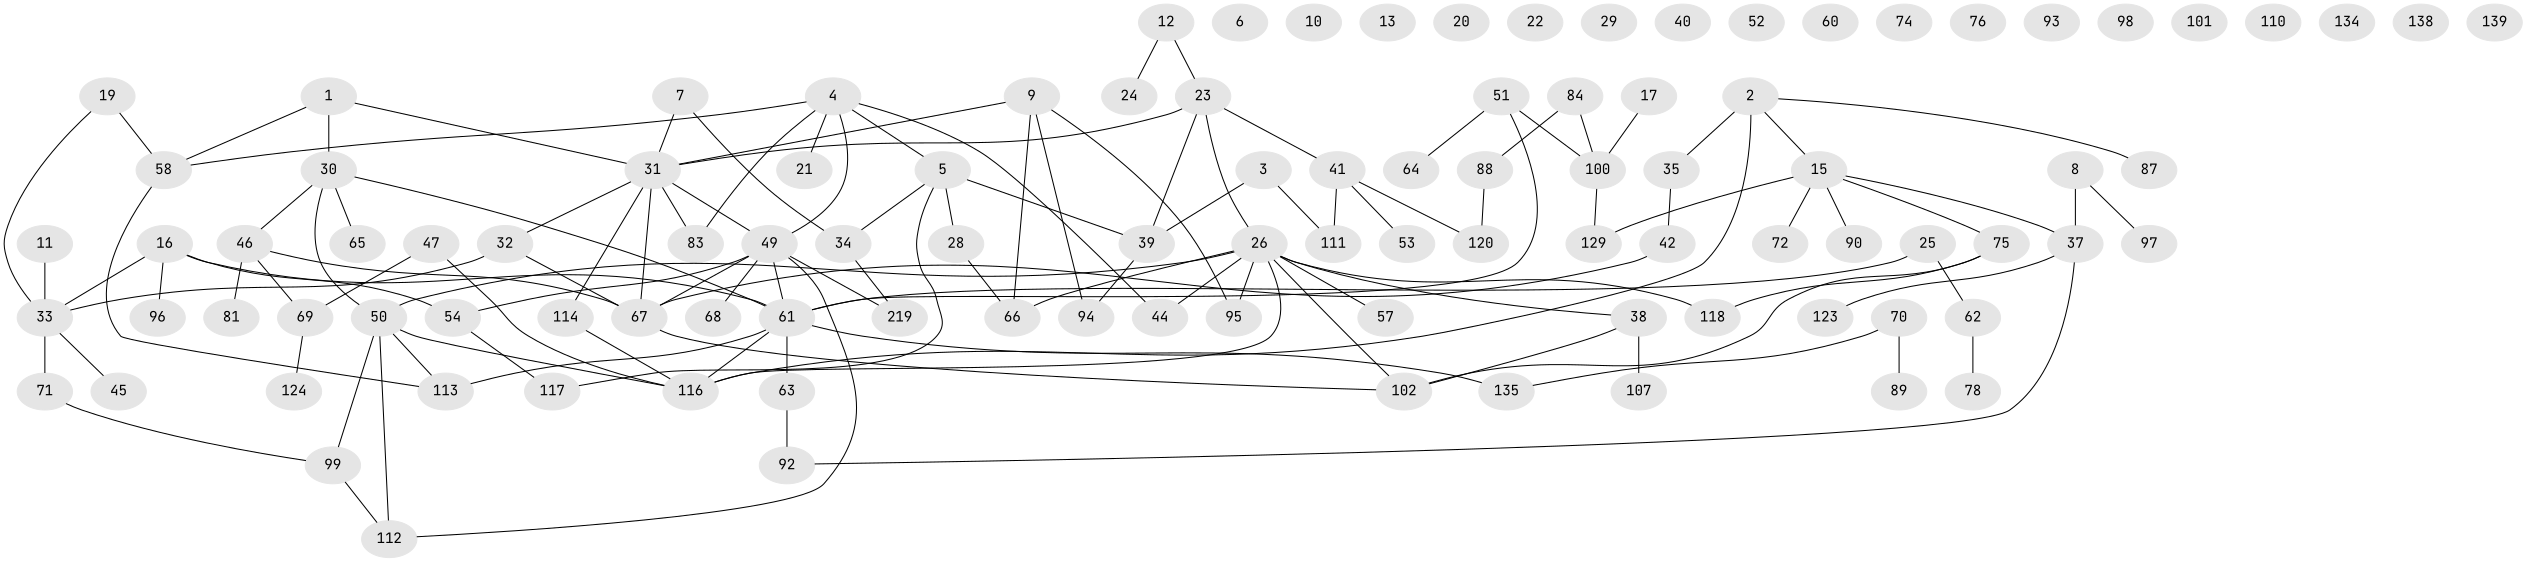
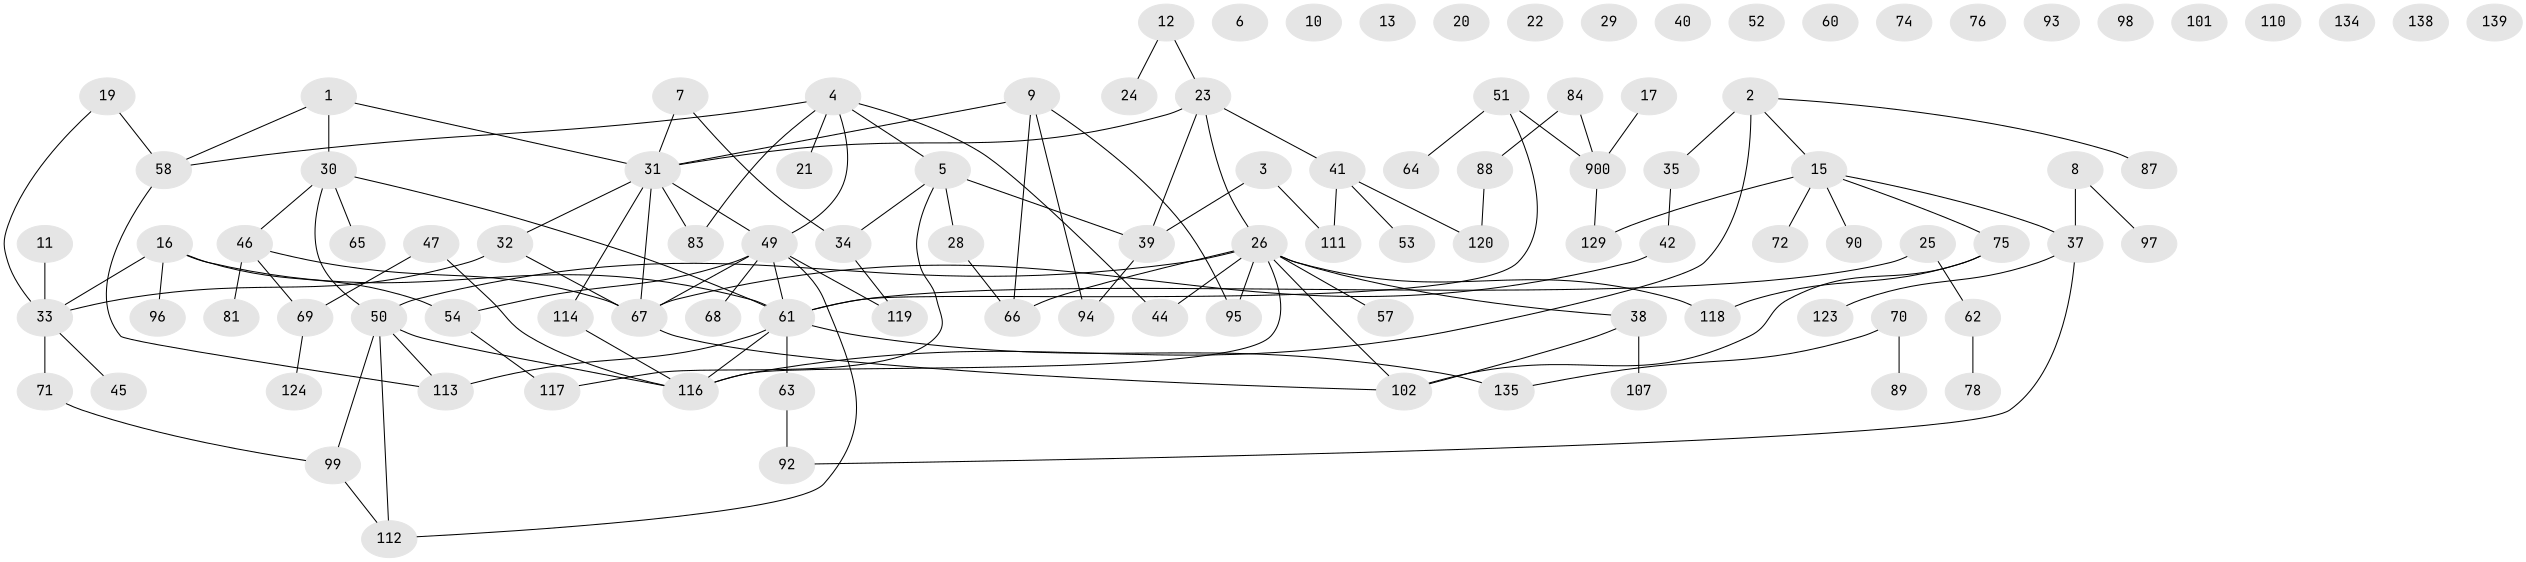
(1598, 170) -> (1598, 170)
(900, 318) -> (900, 318)
